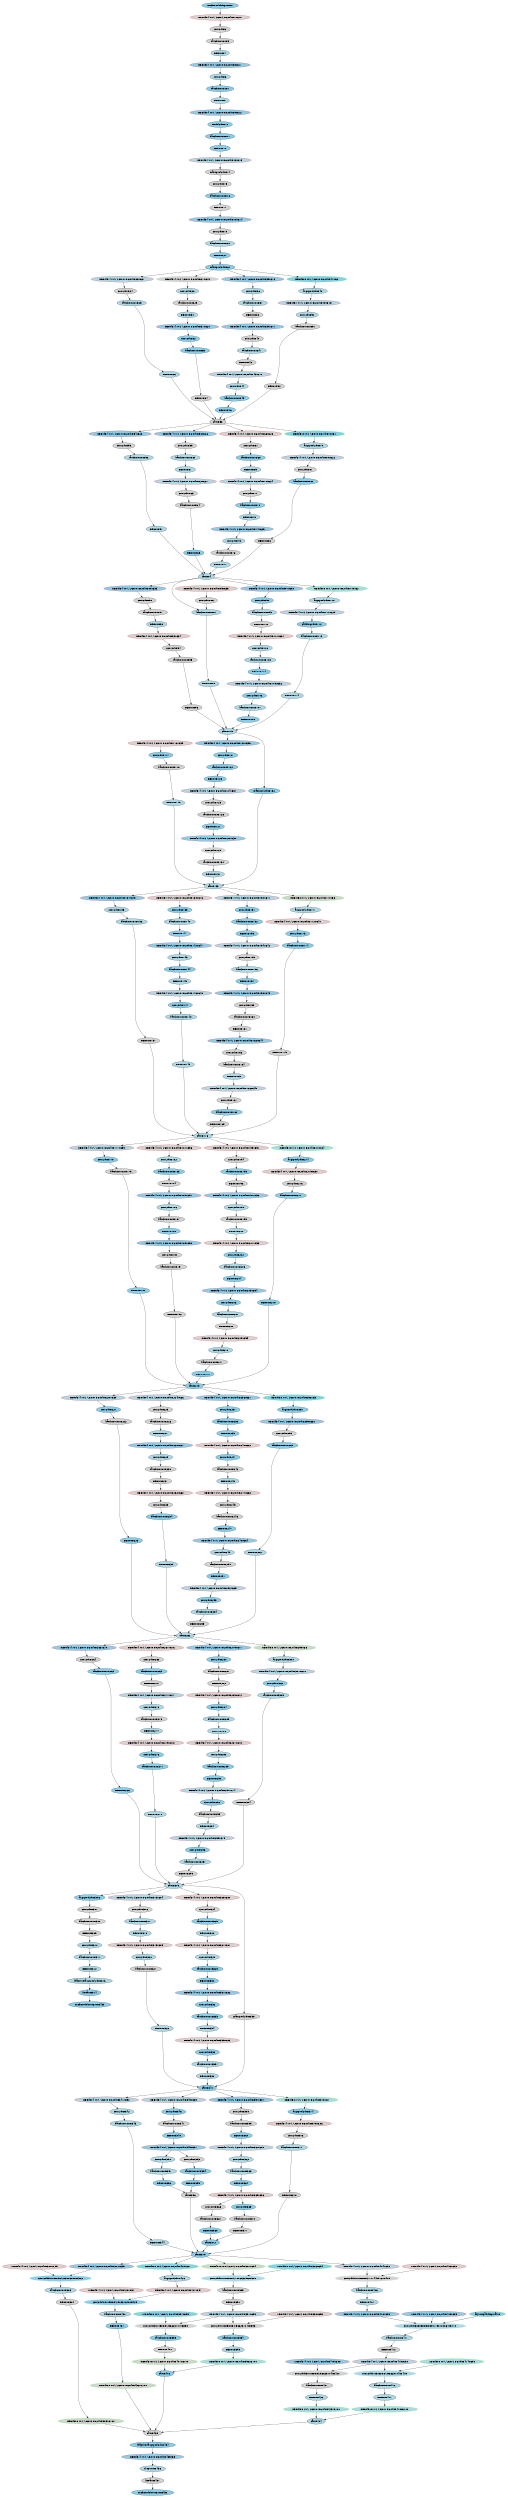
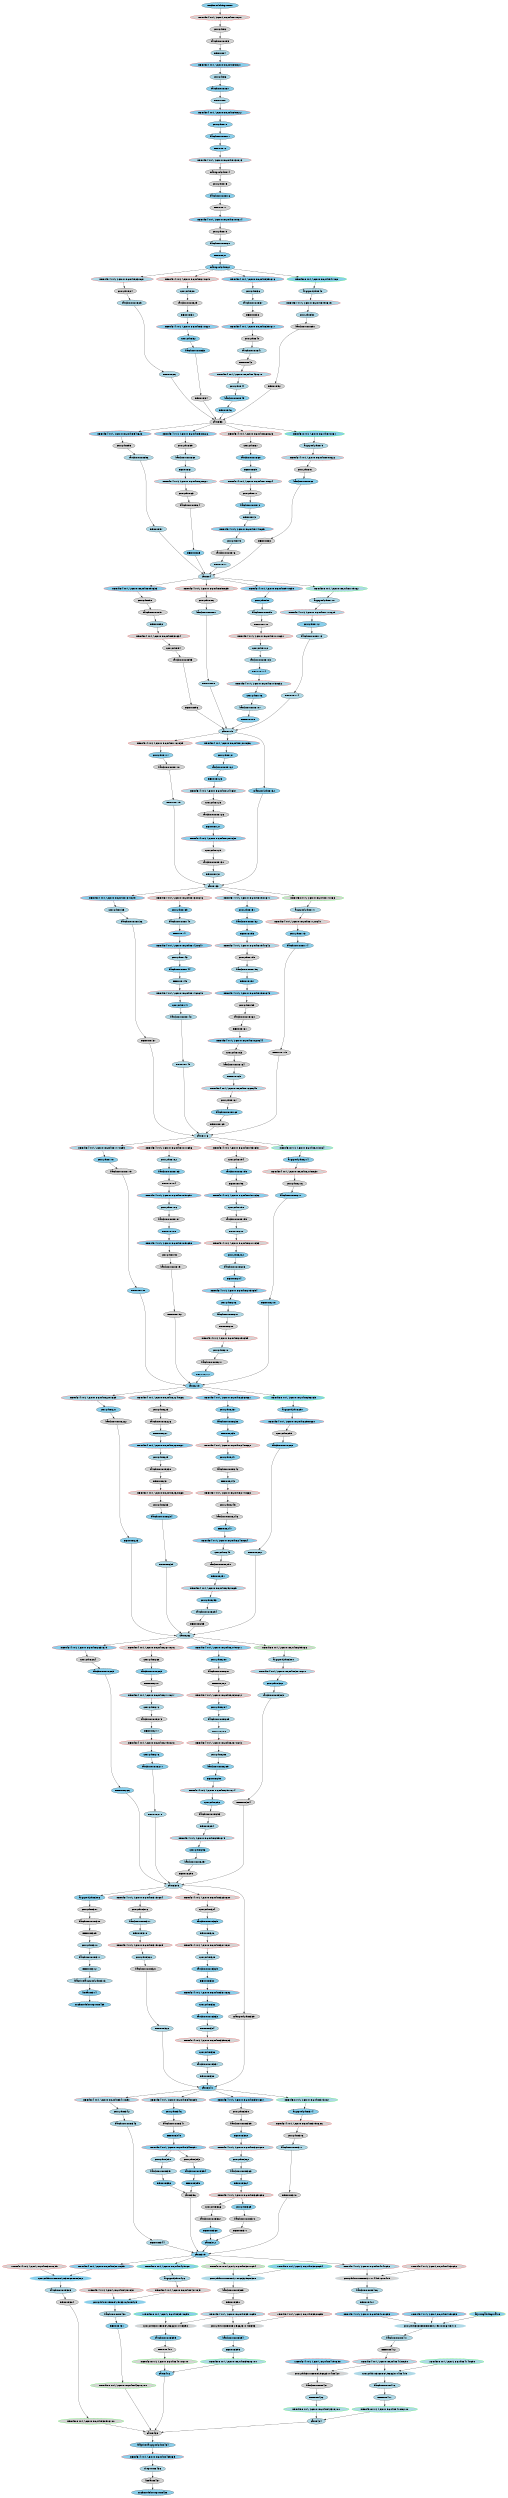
(220, 124) -> (220, 124)
(188, 279) -> (188, 279)
(172, 591) -> (206, 582)
(312, 624) -> (312, 624)
none -> (198, 737)
(228, 1462) -> none
